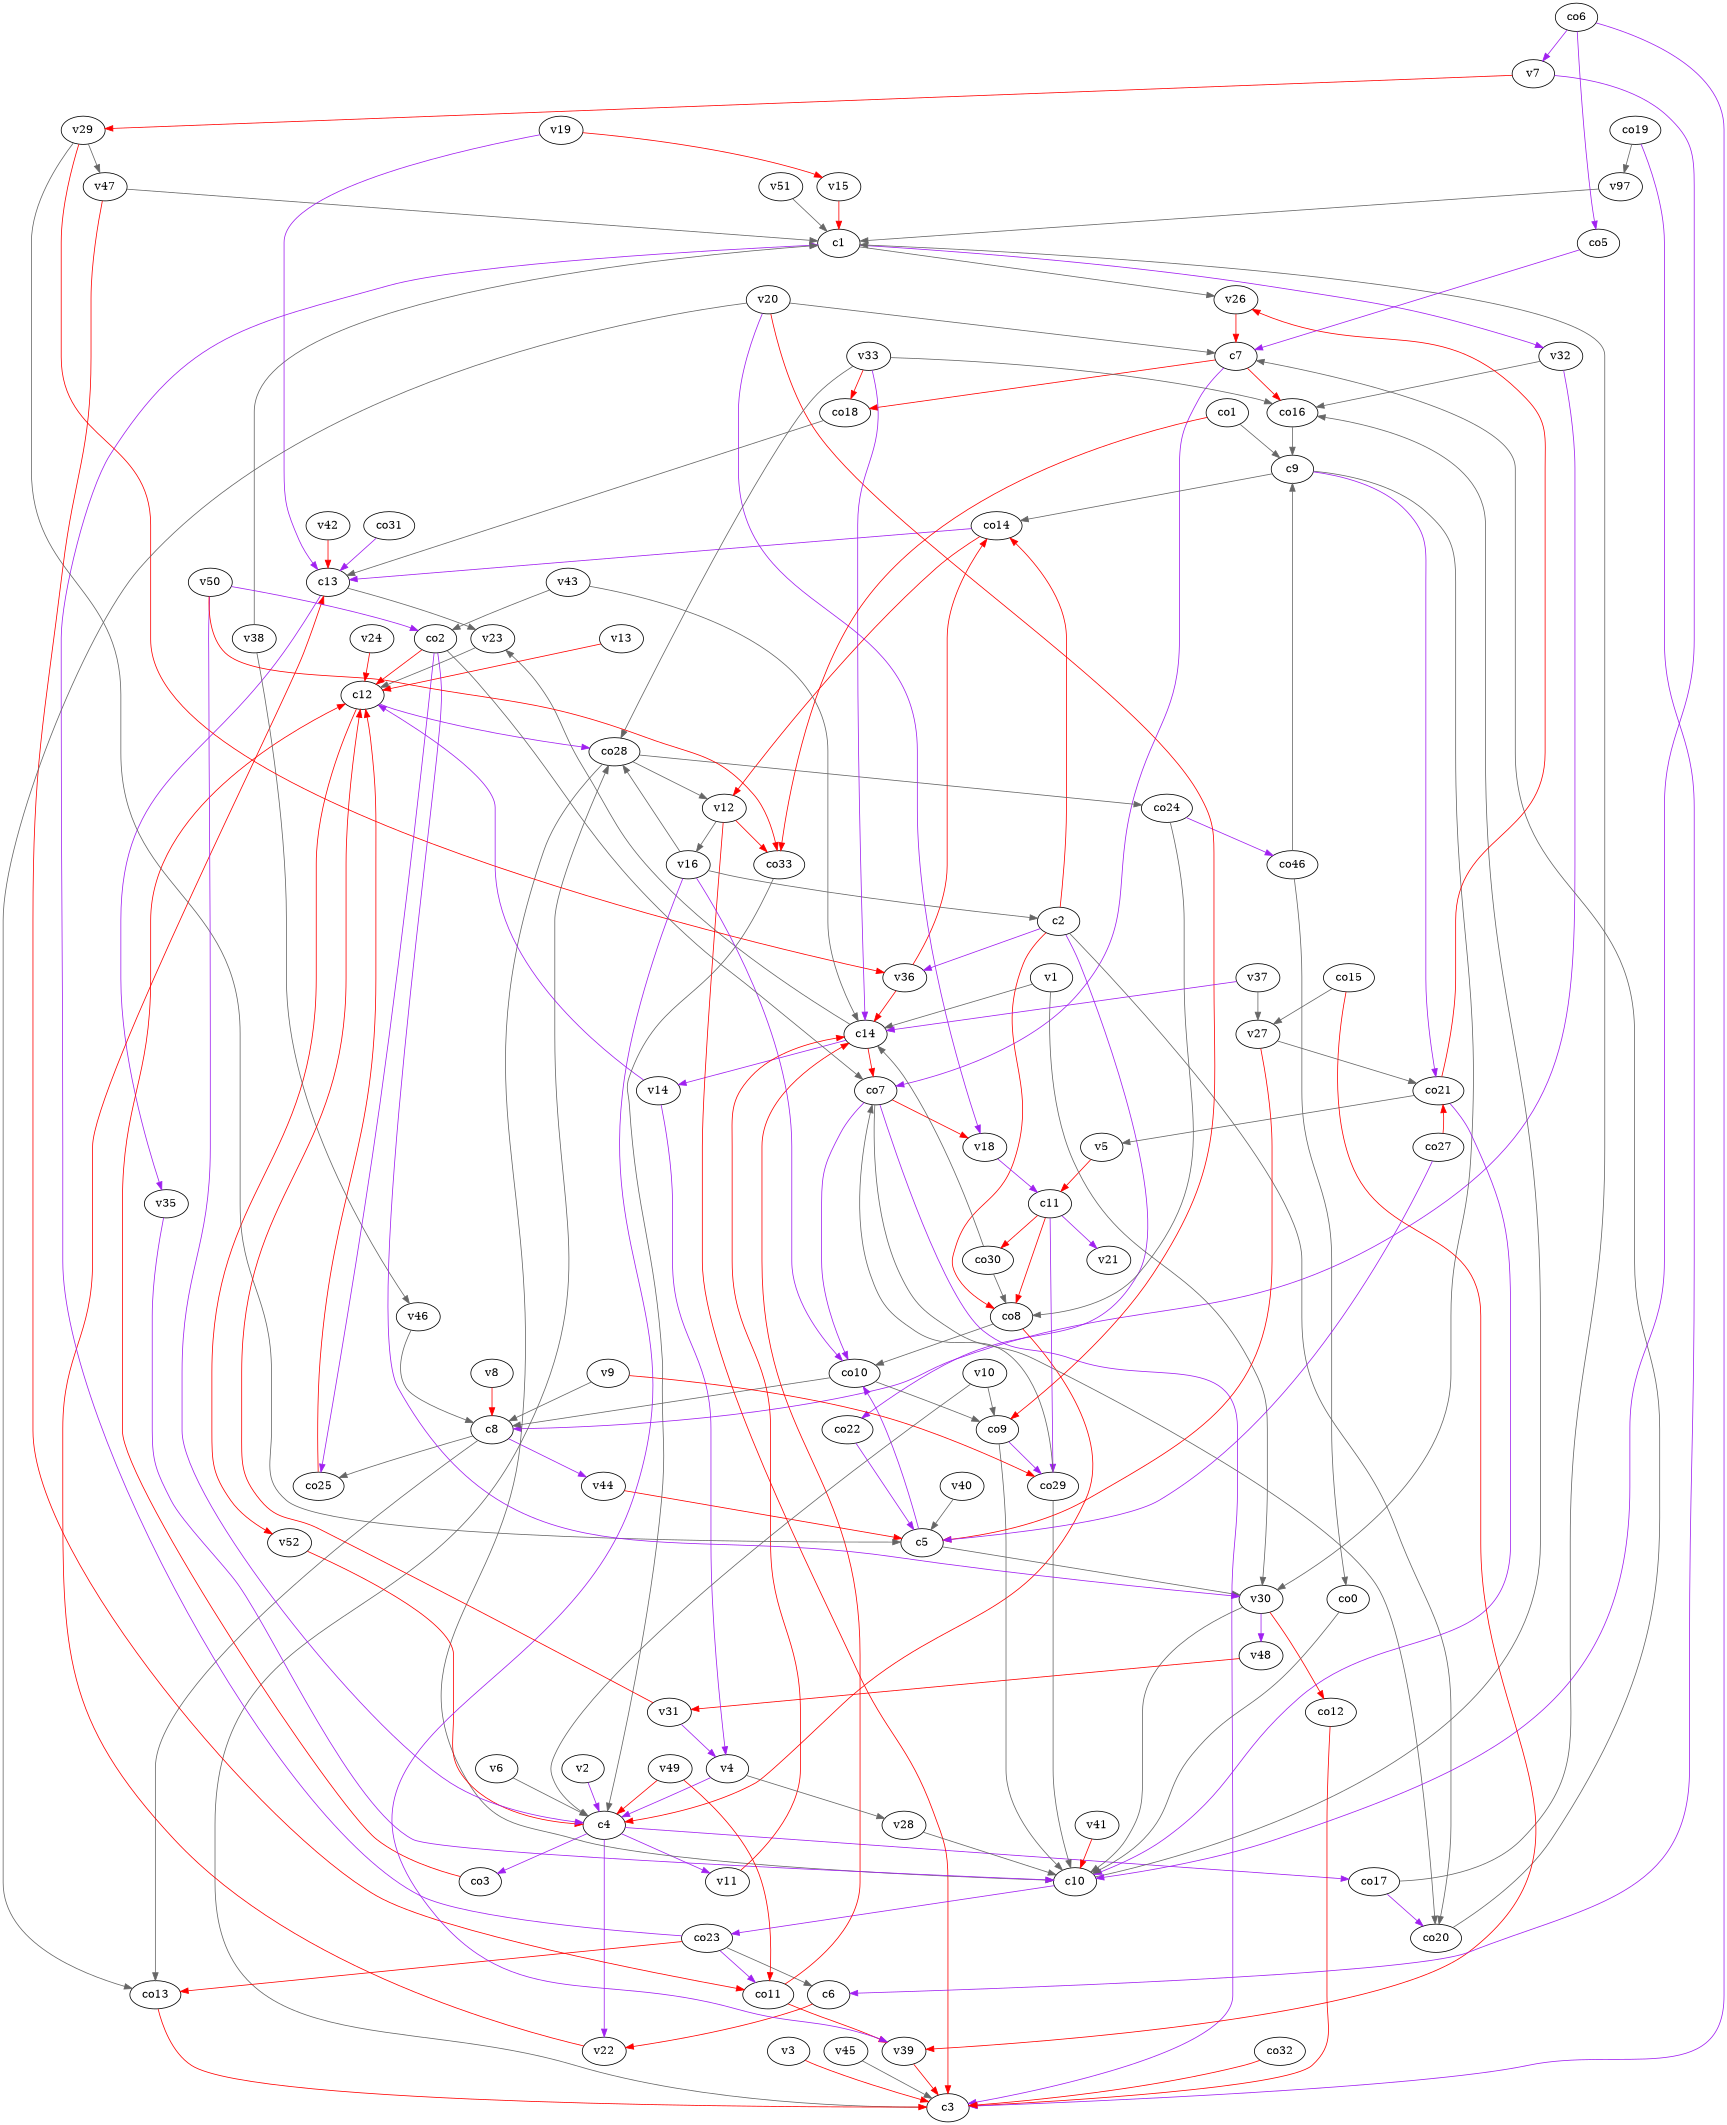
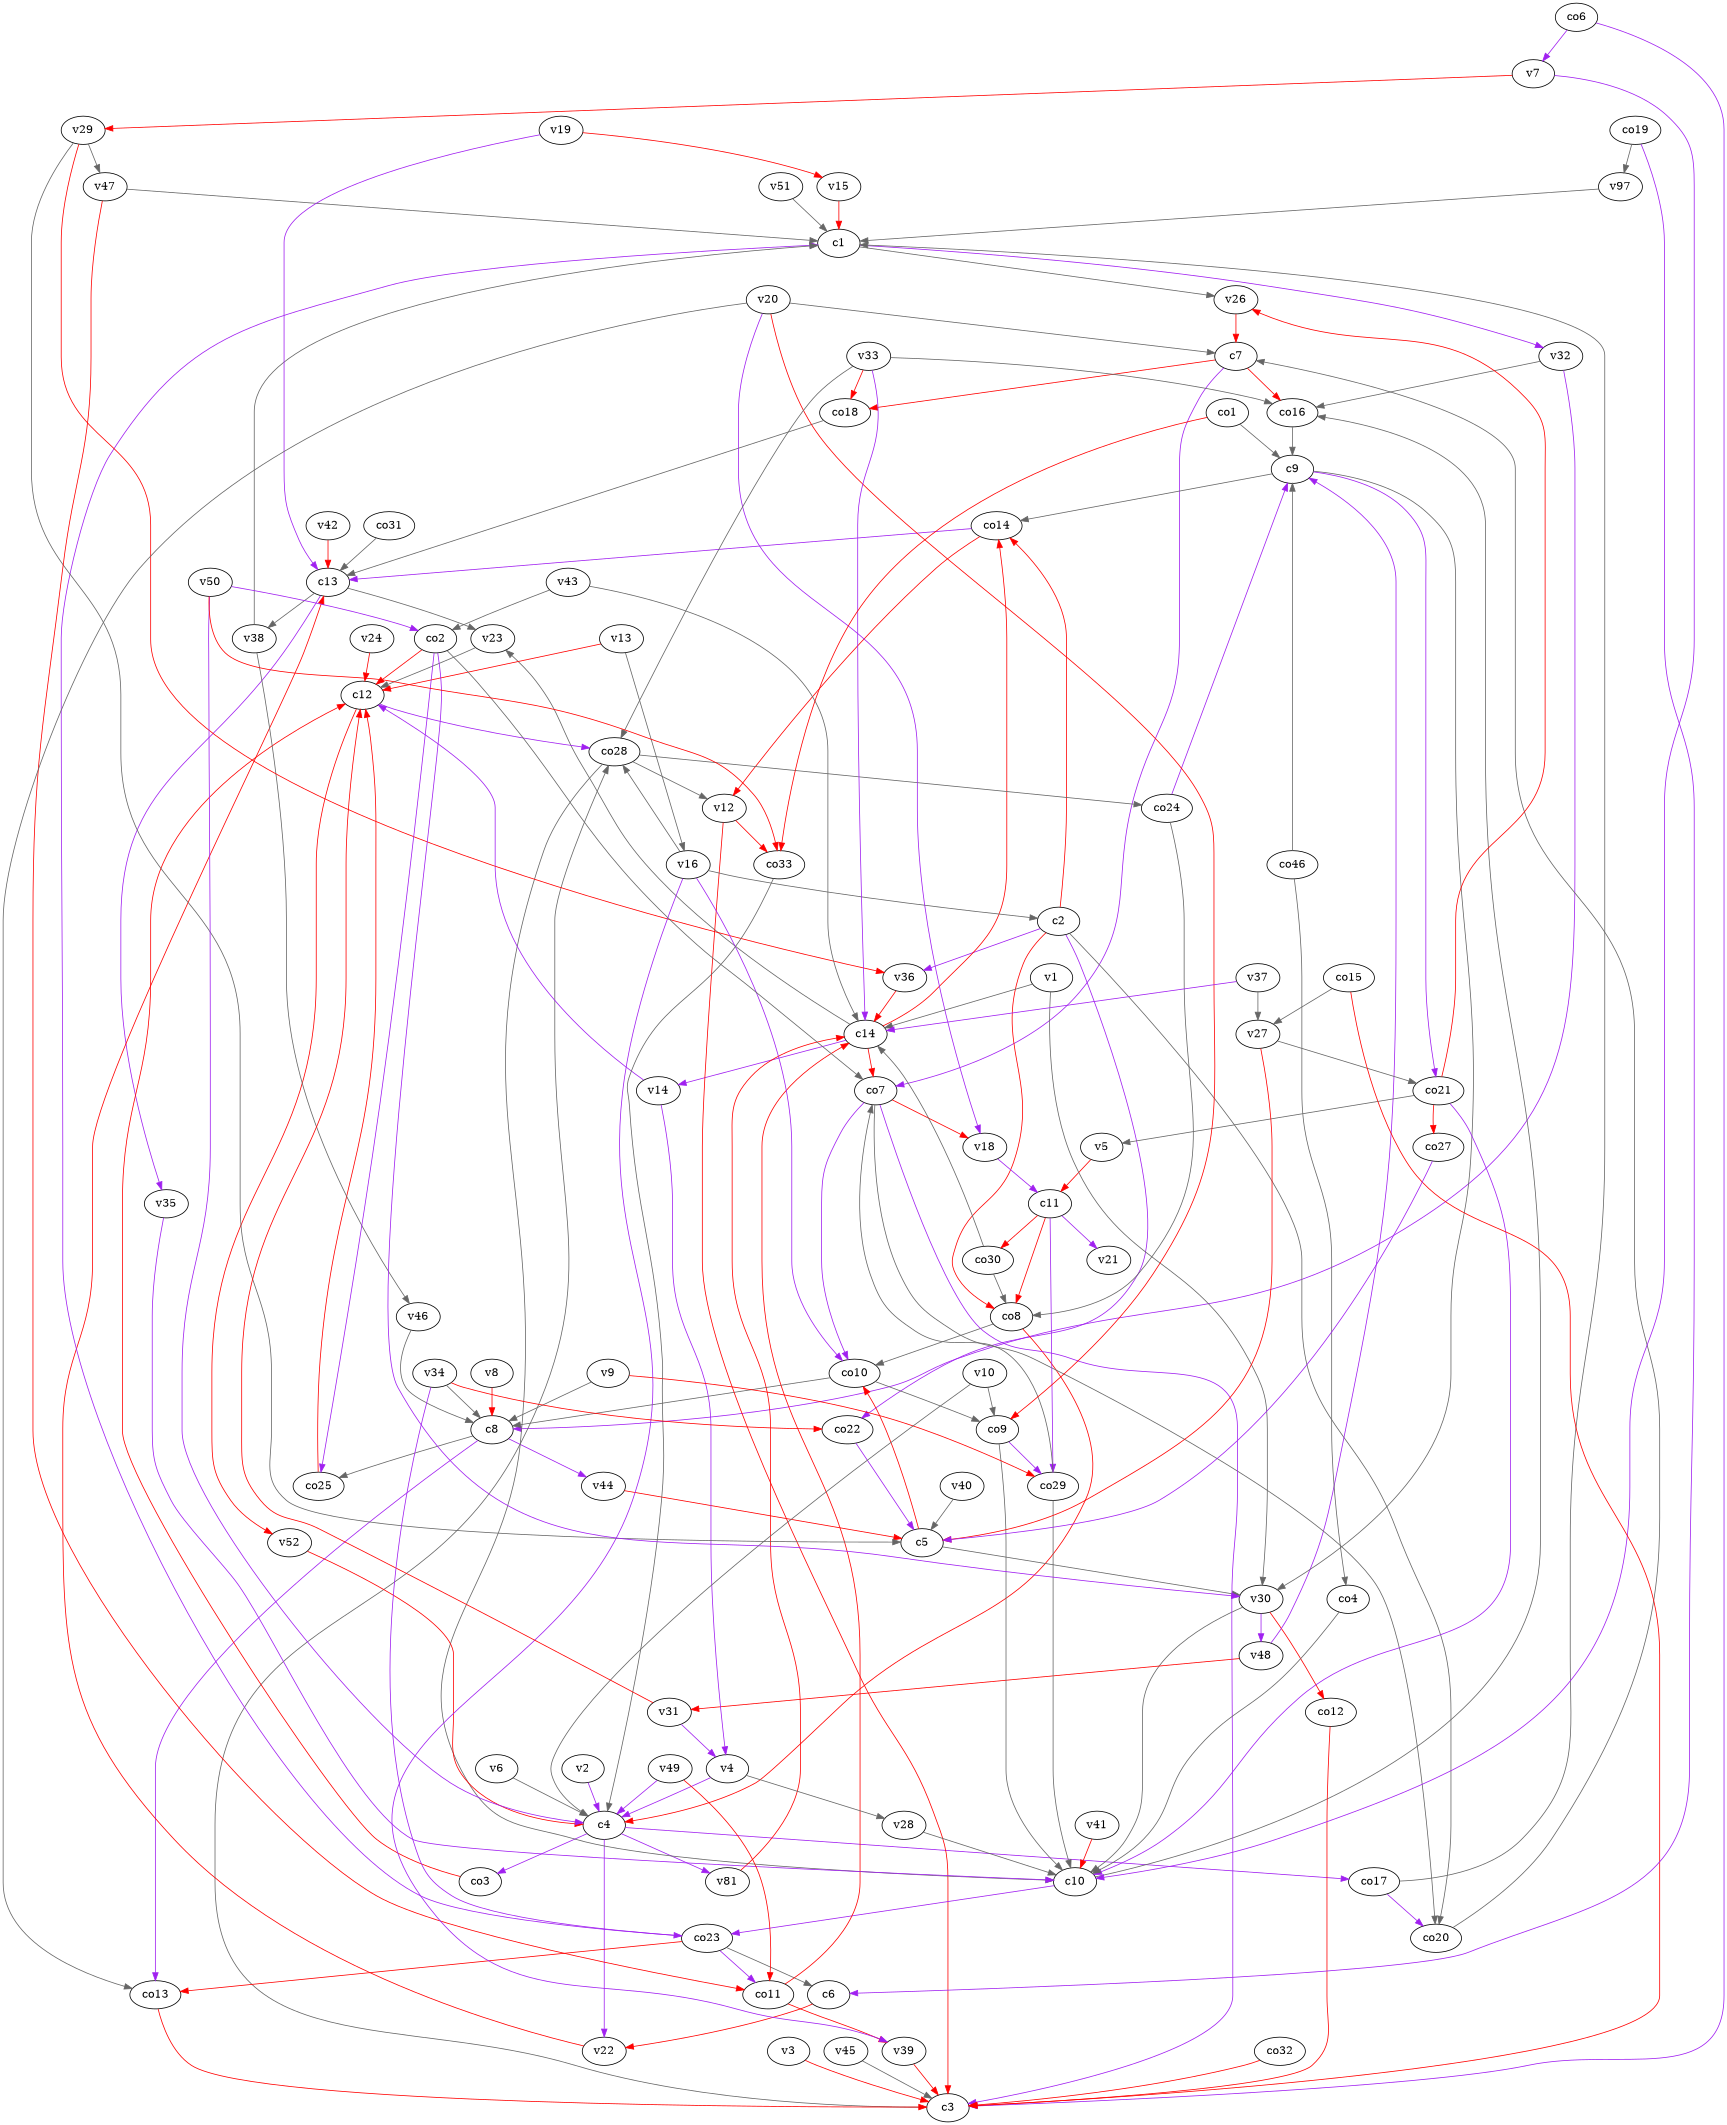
(1598, 243) -> none
(361, 552) -> (361, 552)
none -> (294, 608)
(947, 755) -> (1007, 813)
(708, 833) -> (654, 748)
(1226, 835) -> (1228, 643)
none -> (1395, 1055)
(1444, 1123) -> (1433, 1115)
none -> (435, 1373)
(897, 1459) -> (897, 1459)
(1348, 1599) -> (1348, 1599)
(221, 1657) -> (221, 1657)
(1505, 1688) -> (1660, 1788)
(640, 1795) -> (640, 1795)
(727, 1882) -> (727, 1882)
